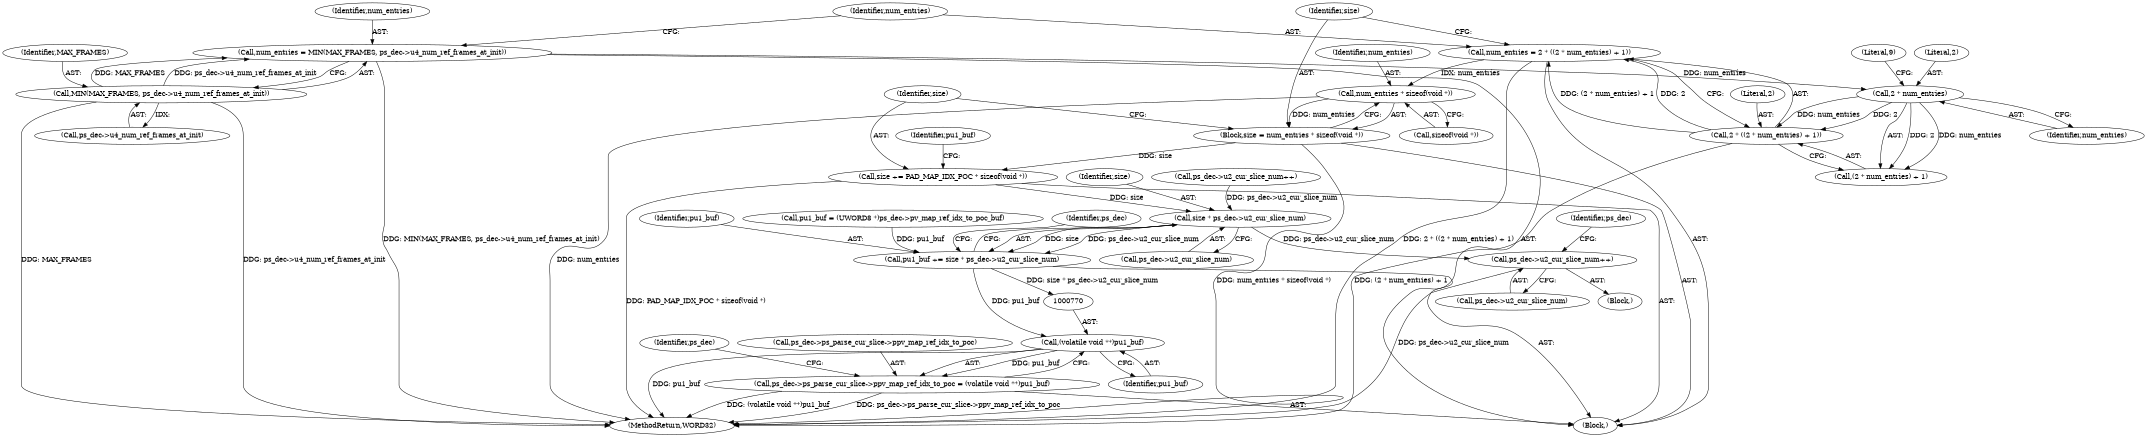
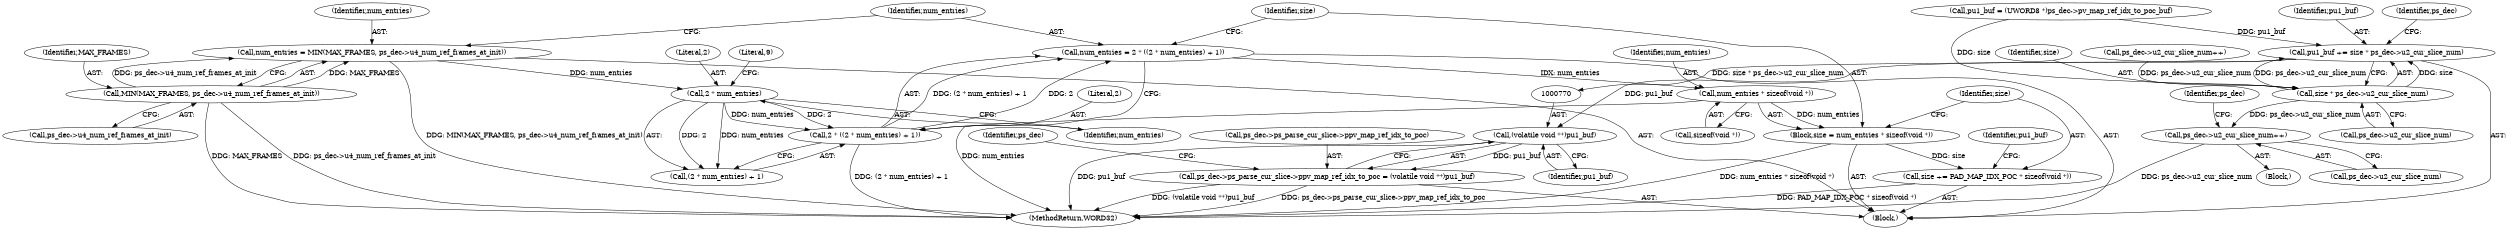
(164, 115) -> (152, 115)
(1354, 119) -> none
(1091, 198) -> (2084, 79)
(1204, 409) -> none
